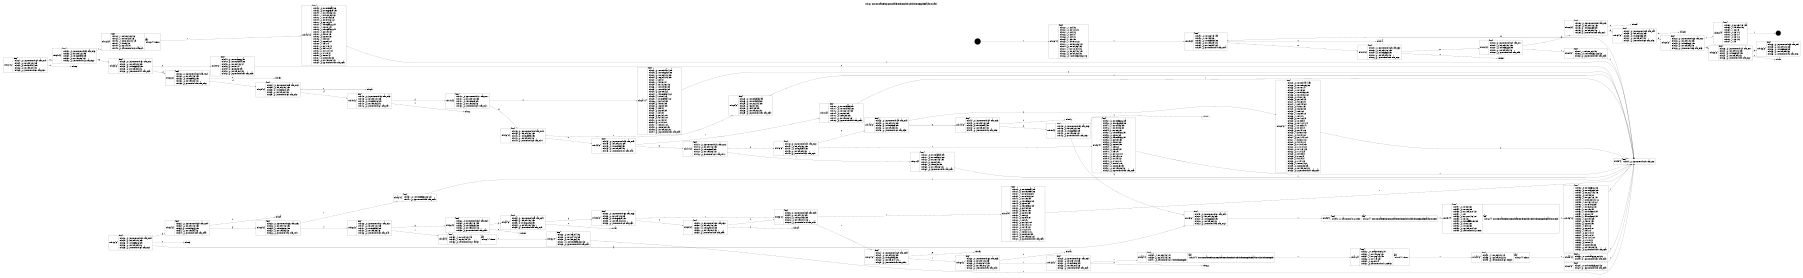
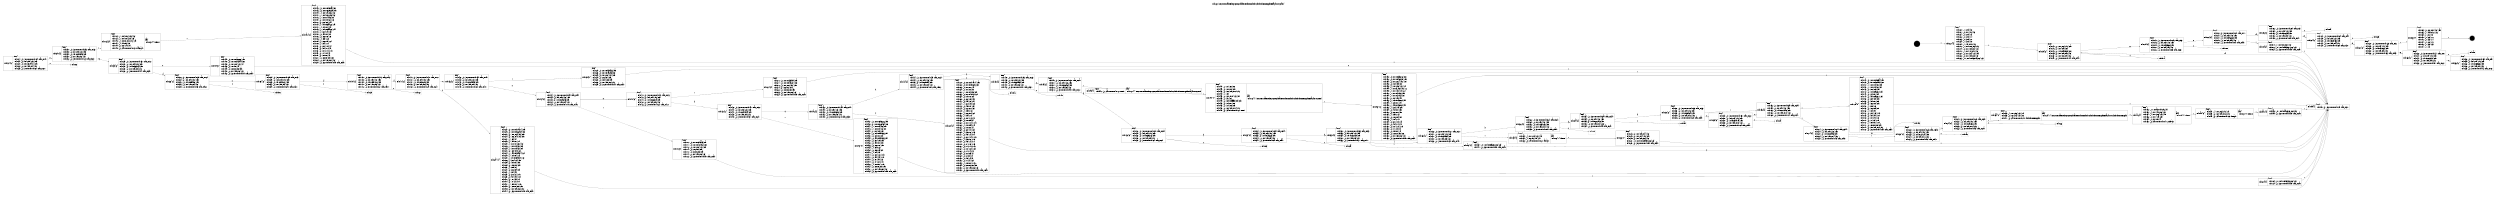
(670, 248) -> (1108, 109)
